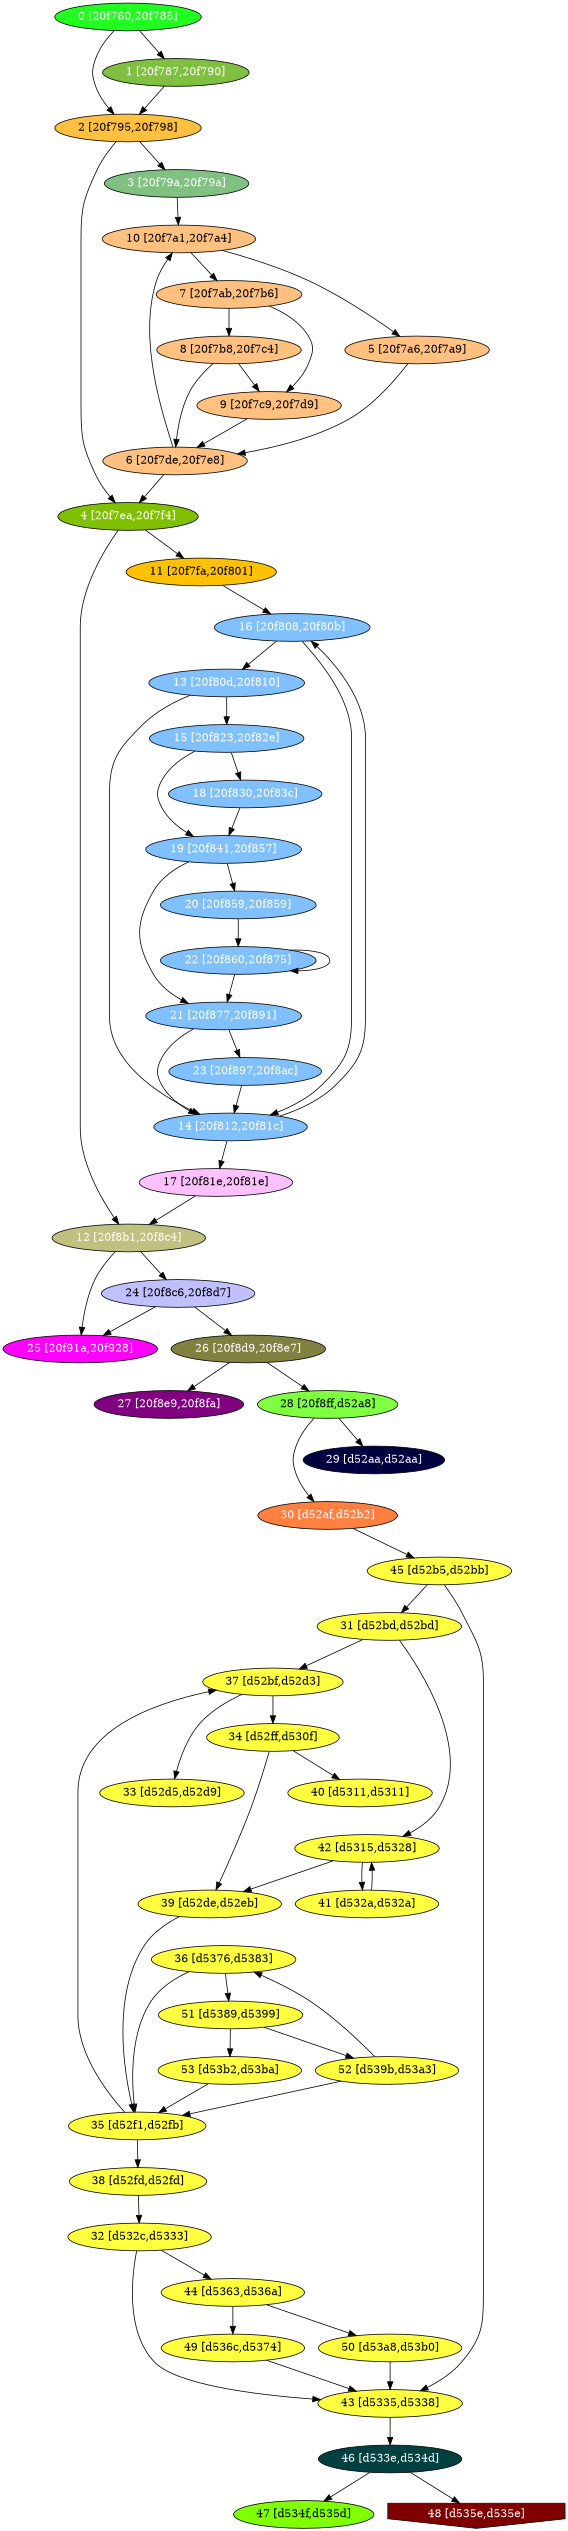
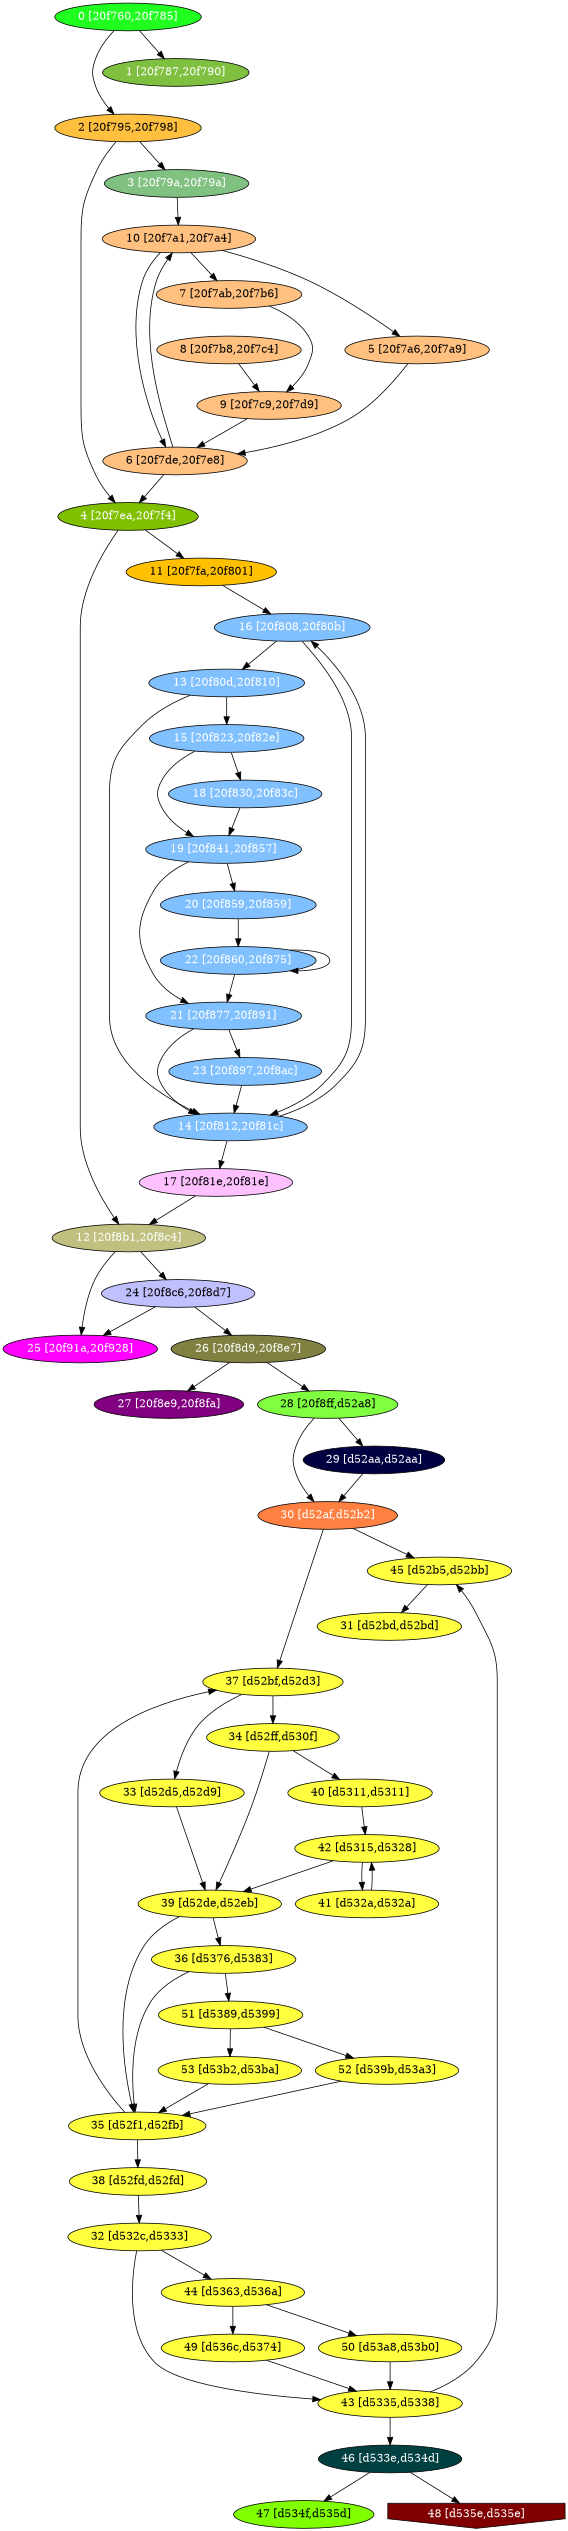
(154, 97) -> none
(229, 318) -> none
(187, 397) -> (137, 345)
none -> (353, 1485)
(335, 1653) -> (302, 1595)
(447, 1738) -> (363, 1817)
none -> (190, 1845)
(483, 1993) -> (497, 2002)
(322, 2010) -> (216, 1928)
